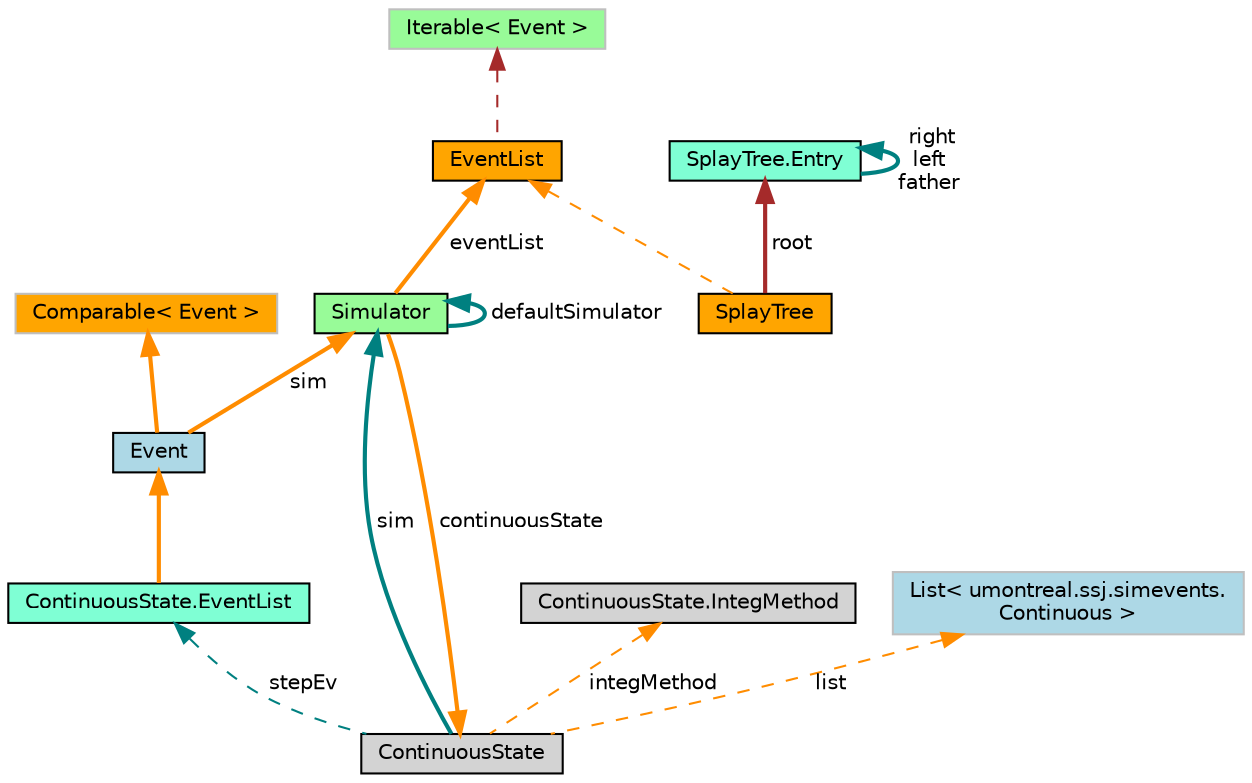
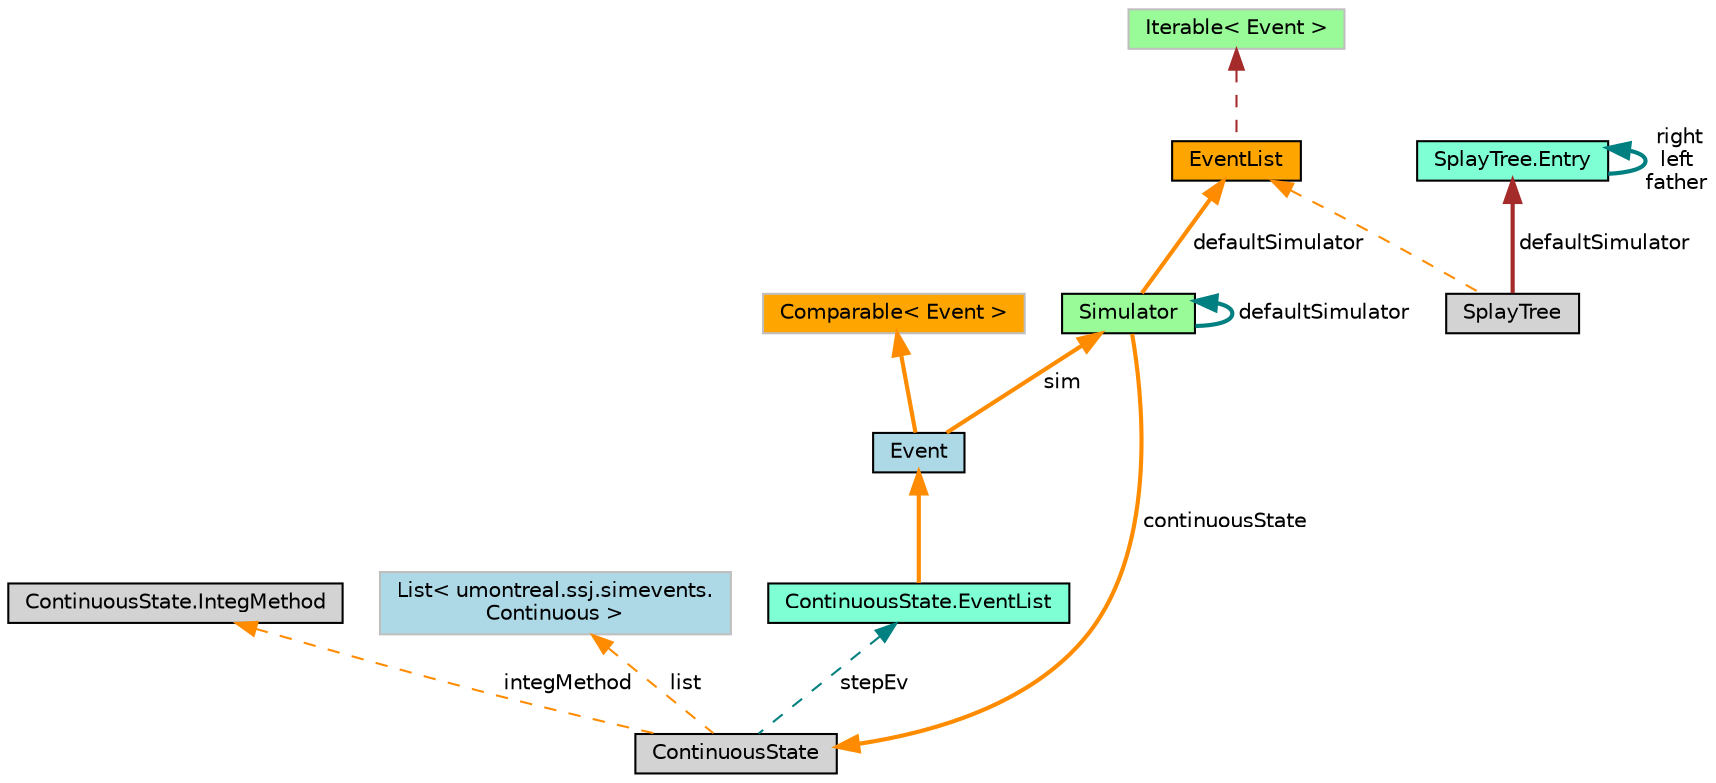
(494, 244) -> (1275, 244)
(789, 244) -> (1601, 244)
(765, 314) -> (1513, 314)
(375, 551) -> none
